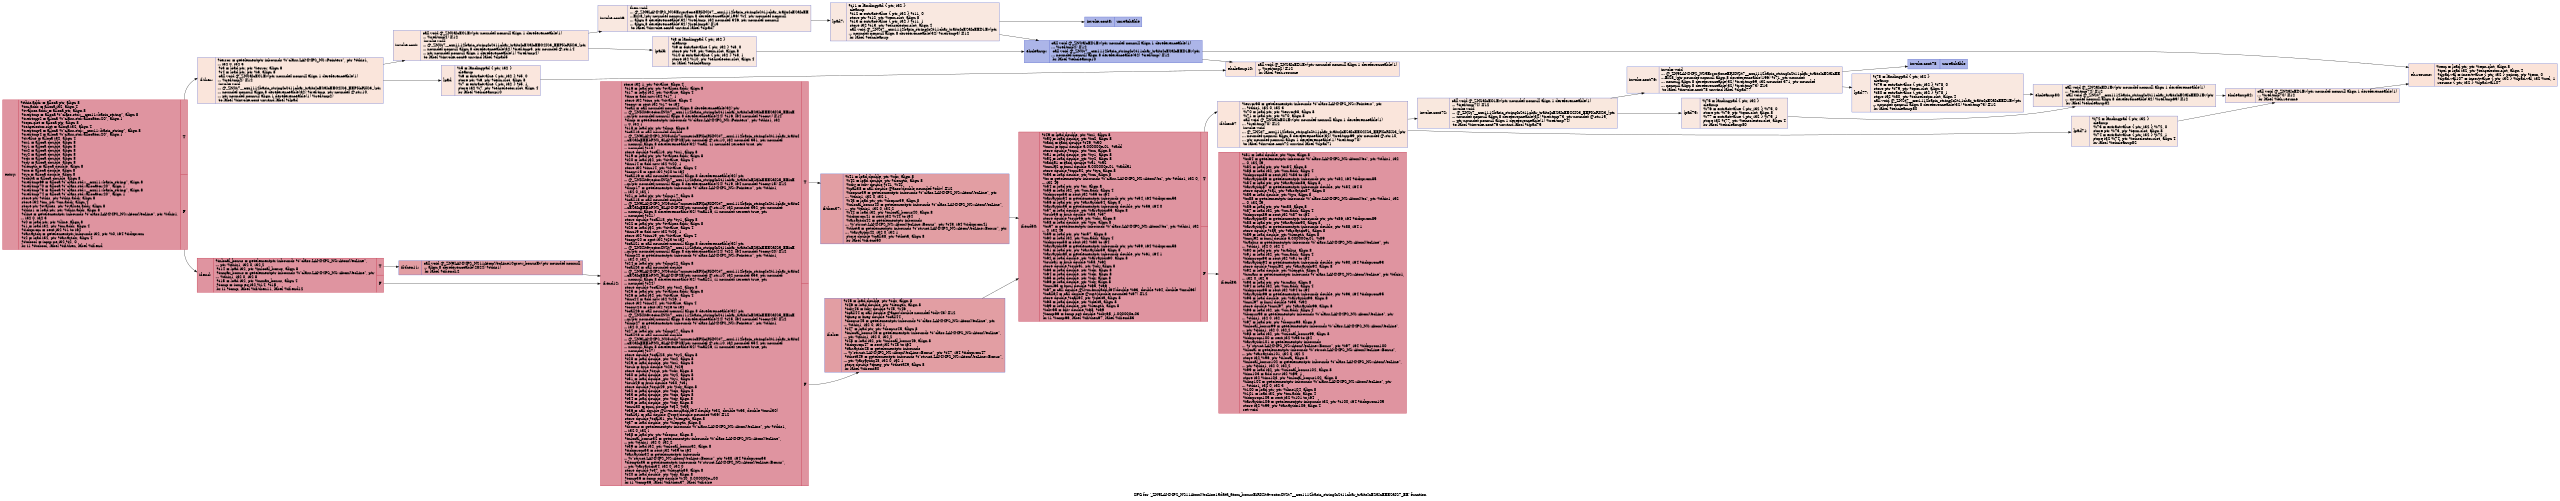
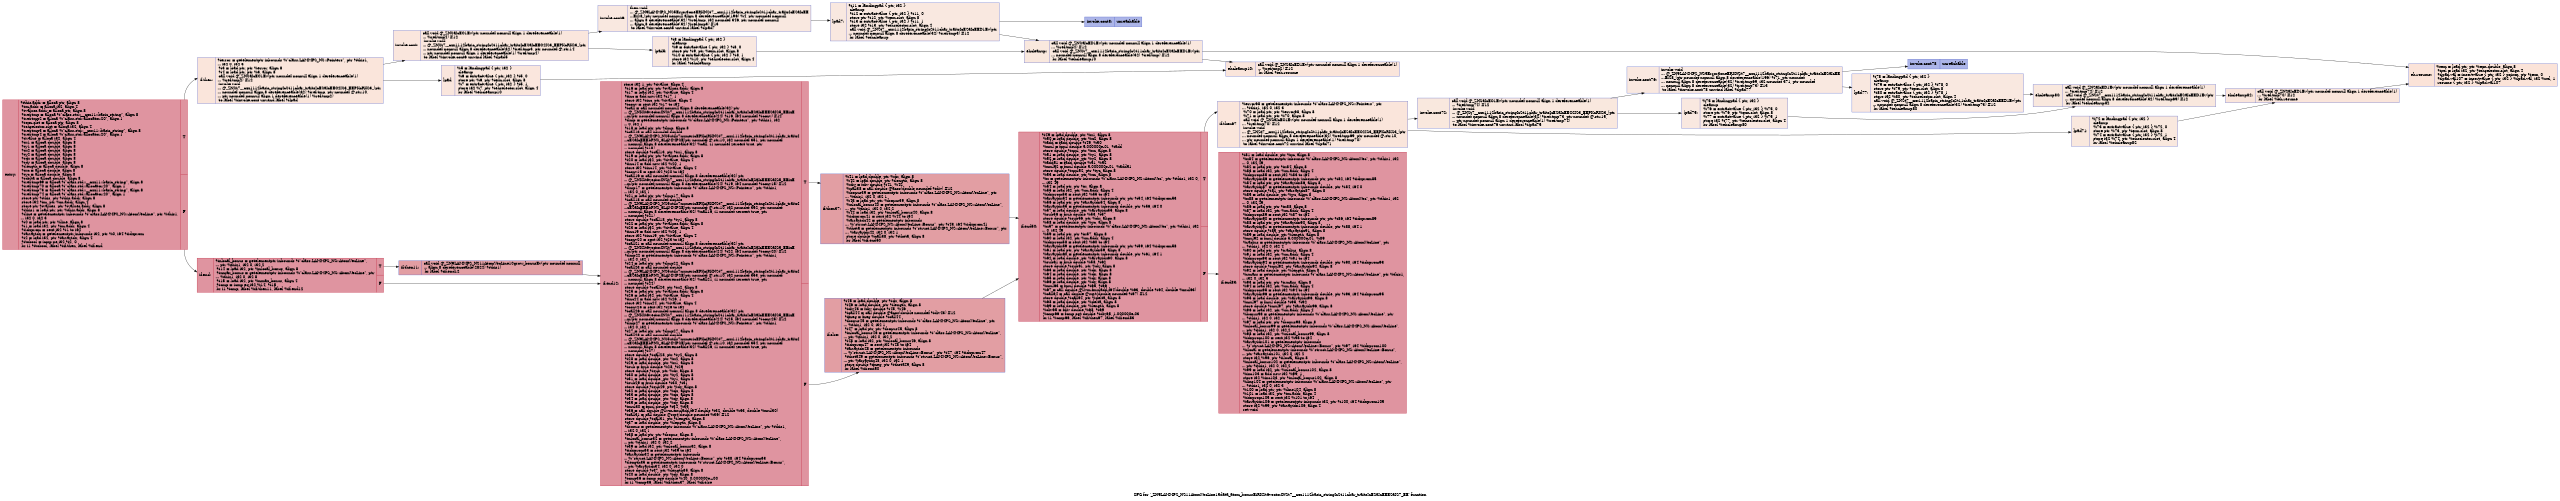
(1113, 52) -> (1113, 52)
(2473, 67) -> (2476, 67)
